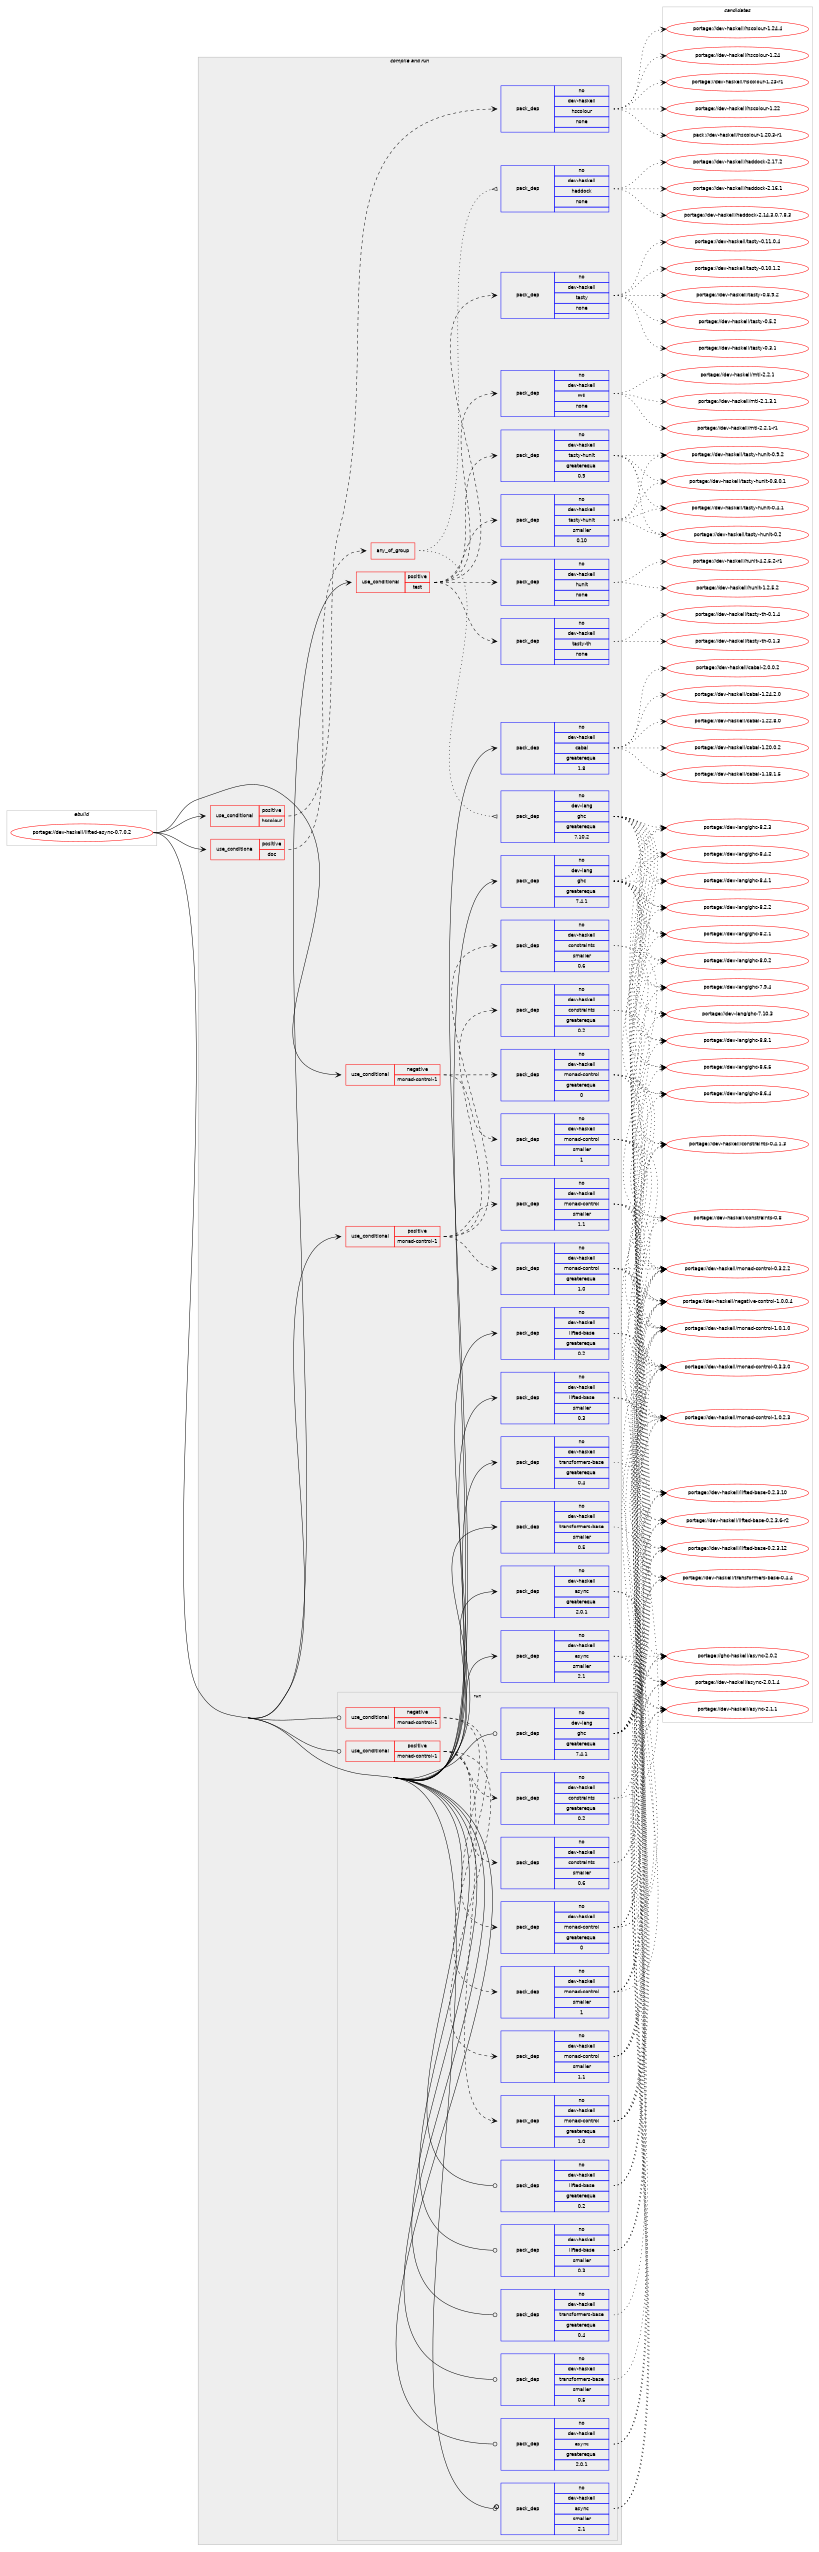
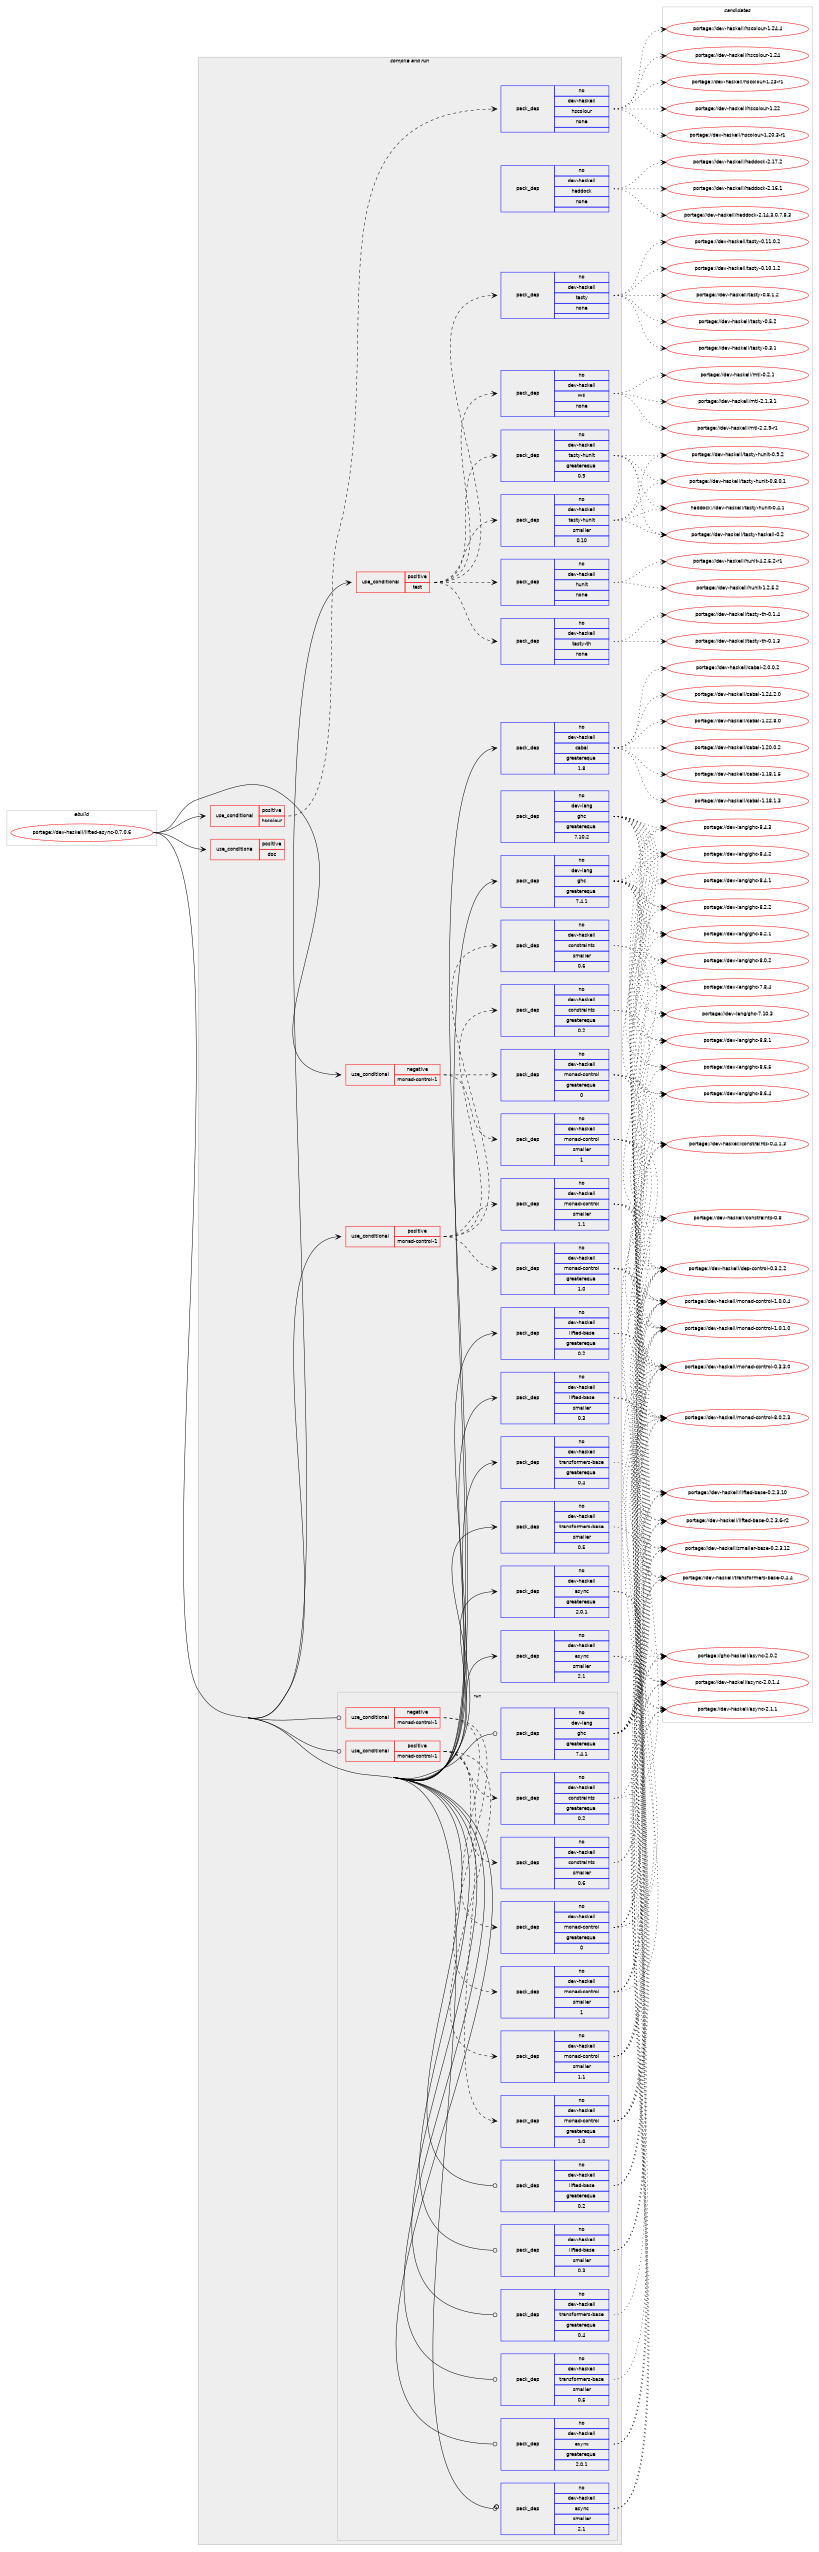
(738, 136) -> (738, 136)
(738, 242) -> (738, 242)
(738, 295) -> (738, 295)
(738, 375) -> (738, 375)
(738, 428) -> (738, 428)
(738, 508) -> (738, 508)
(738, 535) -> (738, 535)
(393, 551) -> none
none -> (738, 801)
(738, 828) -> (738, 828)
(82, 833) -> (82, 833)
(738, 988) -> (738, 988)
(738, 1269) -> (738, 1269)
(738, 1302) -> (738, 1302)
(738, 1418) -> (738, 1418)
(738, 1549) -> (738, 1549)
